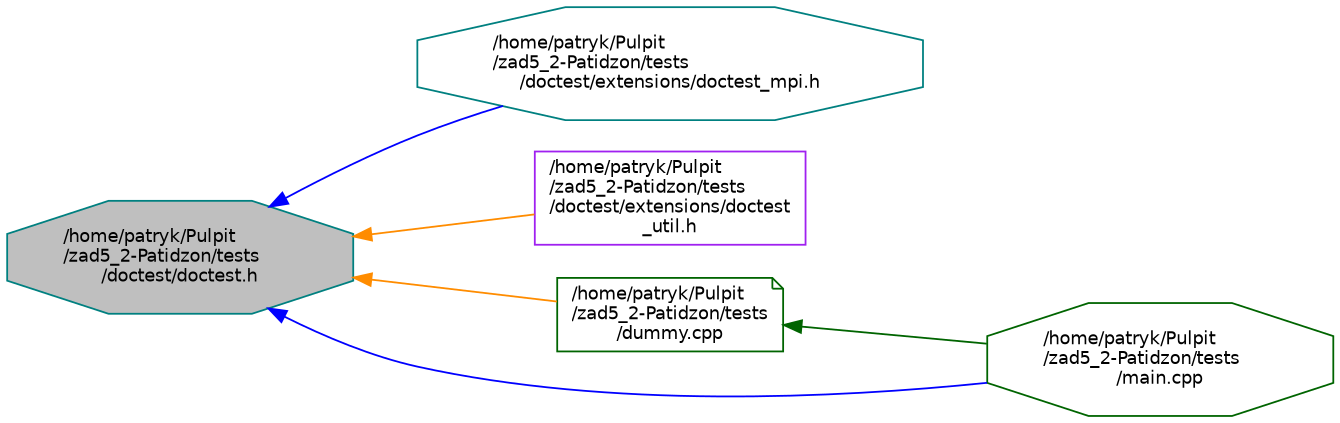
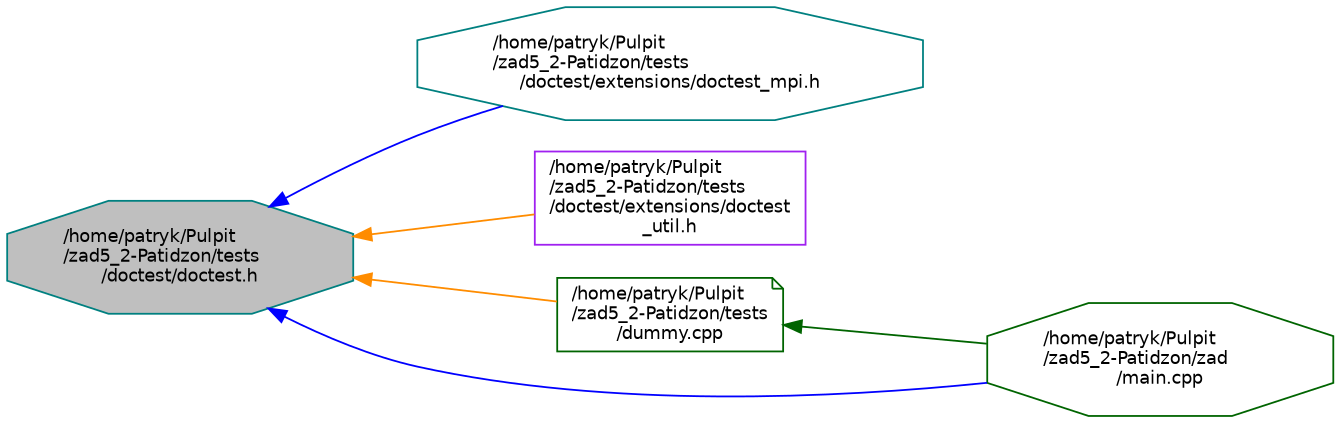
(1160, 360) -> (1160, 360)
